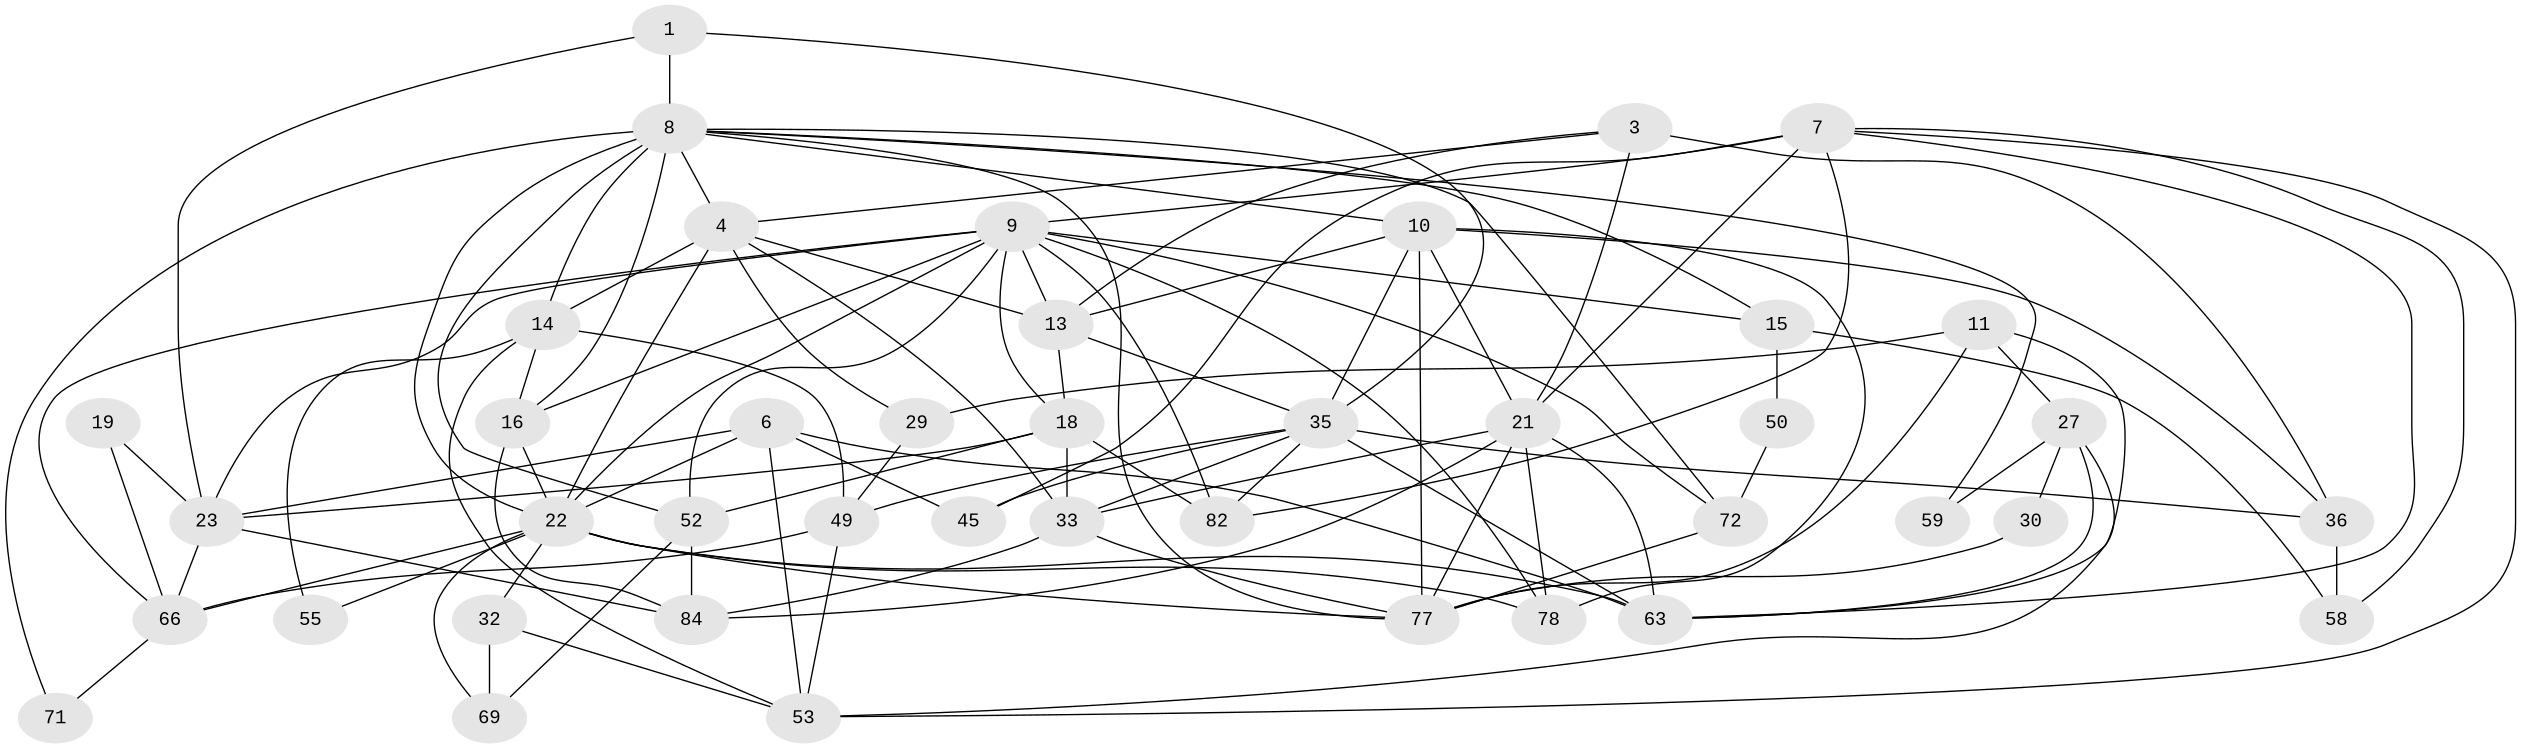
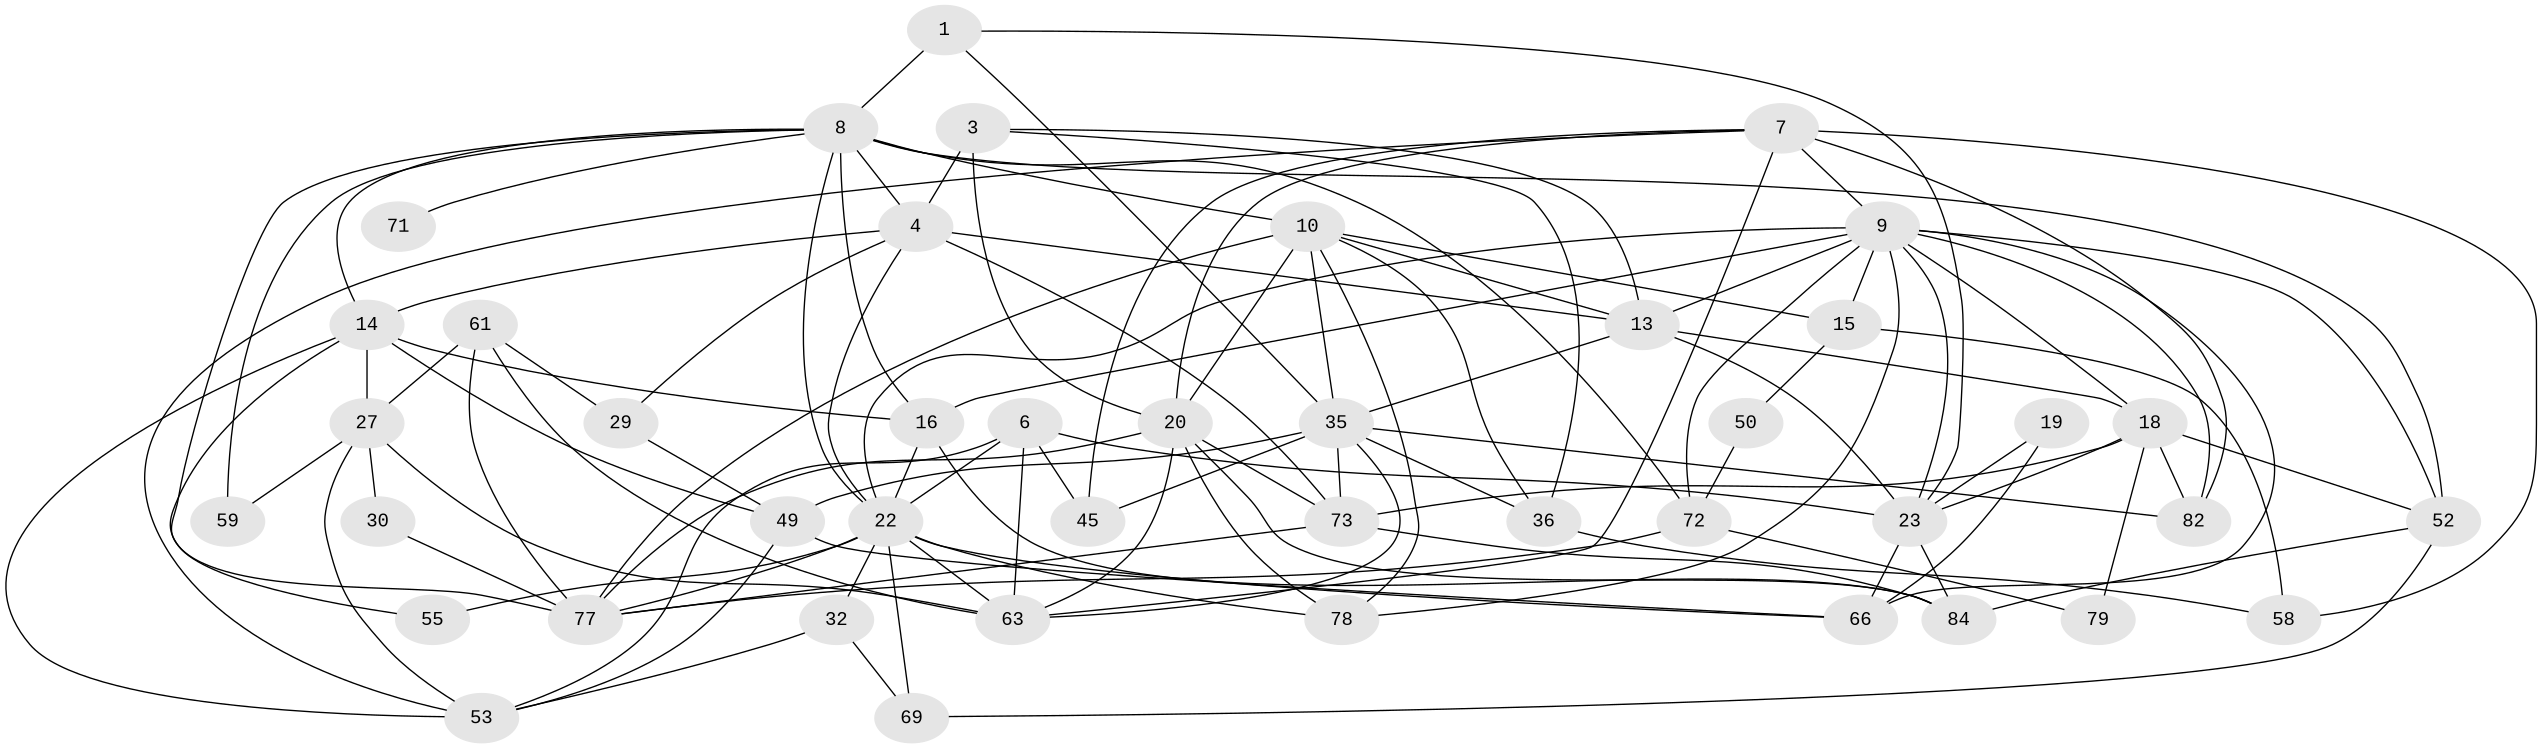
(1480, 195) -> (1553, 272)
(1979, 325) -> (480, 325)
none -> (367, 374)
none -> (1797, 400)
(1523, 423) -> (1175, 423)
(1067, 522) -> (1342, 522)
none -> (2098, 620)
(113, 669) -> none
